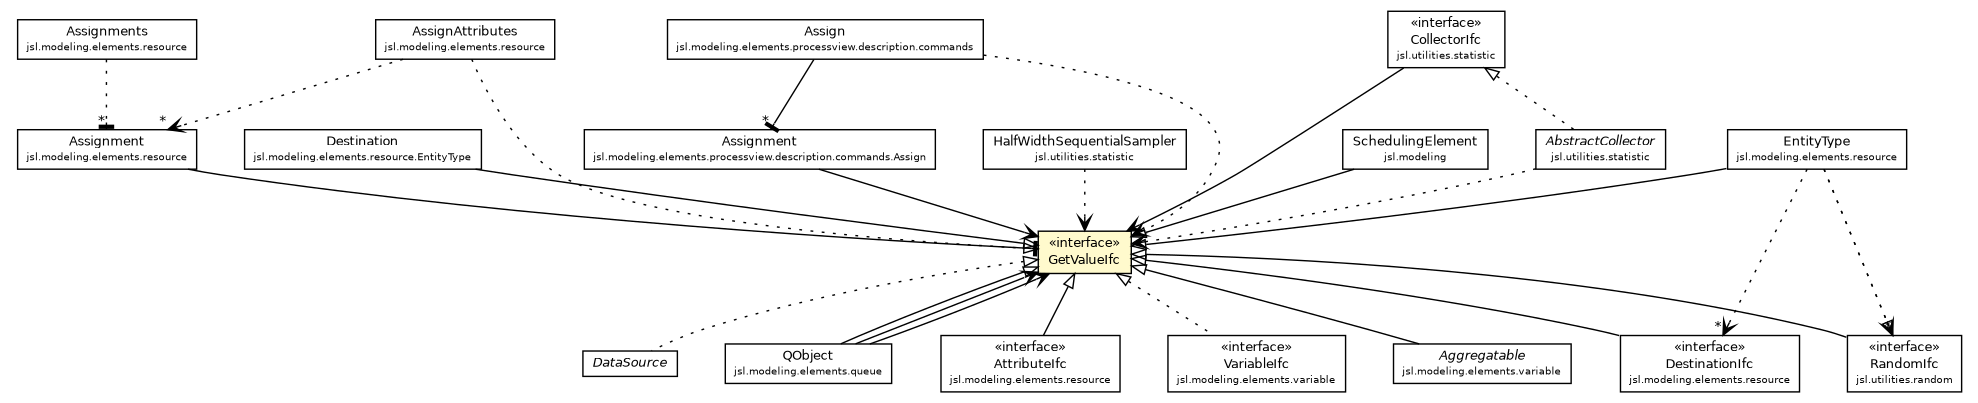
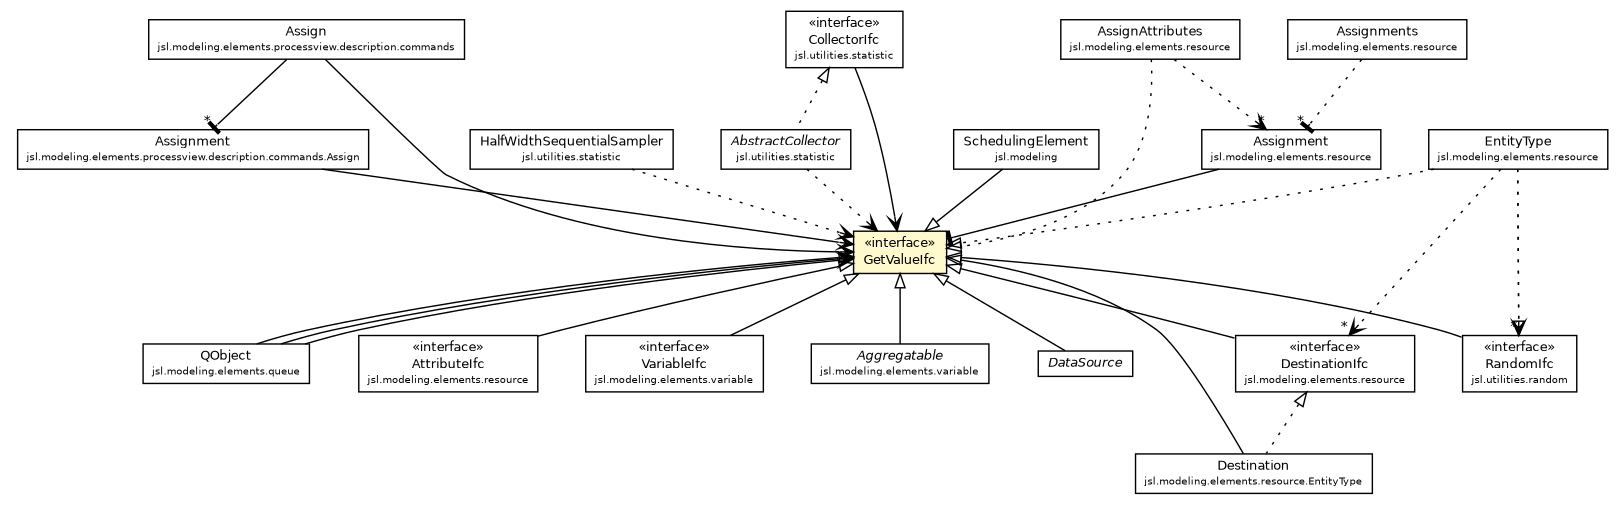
(1169, 97) -> (557, 216)
(1437, 210) -> (1198, 209)
(835, 295) -> (1006, 316)
(1171, 308) -> (788, 308)
none -> (1282, 429)
